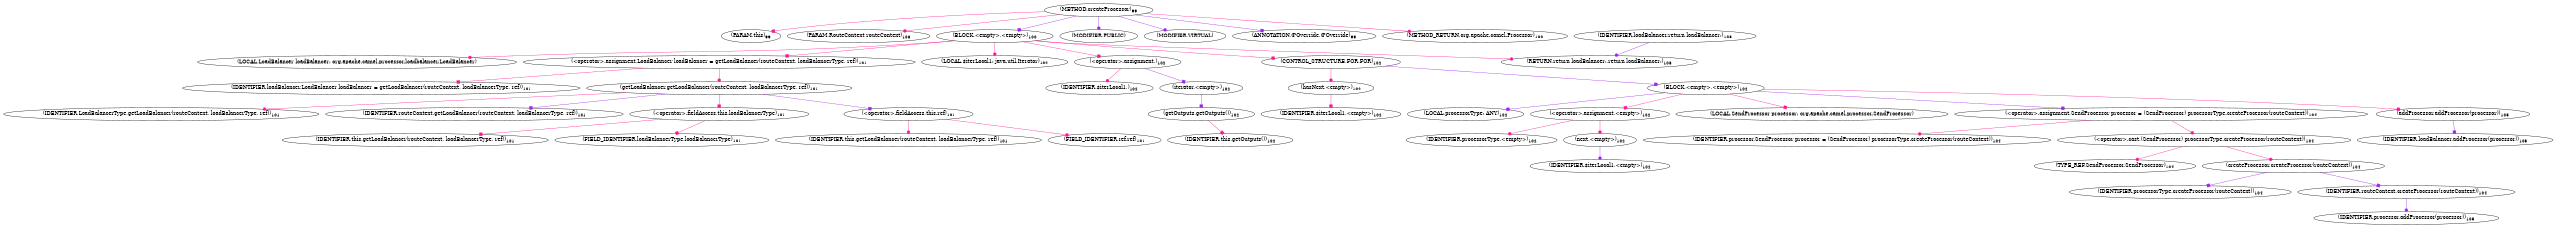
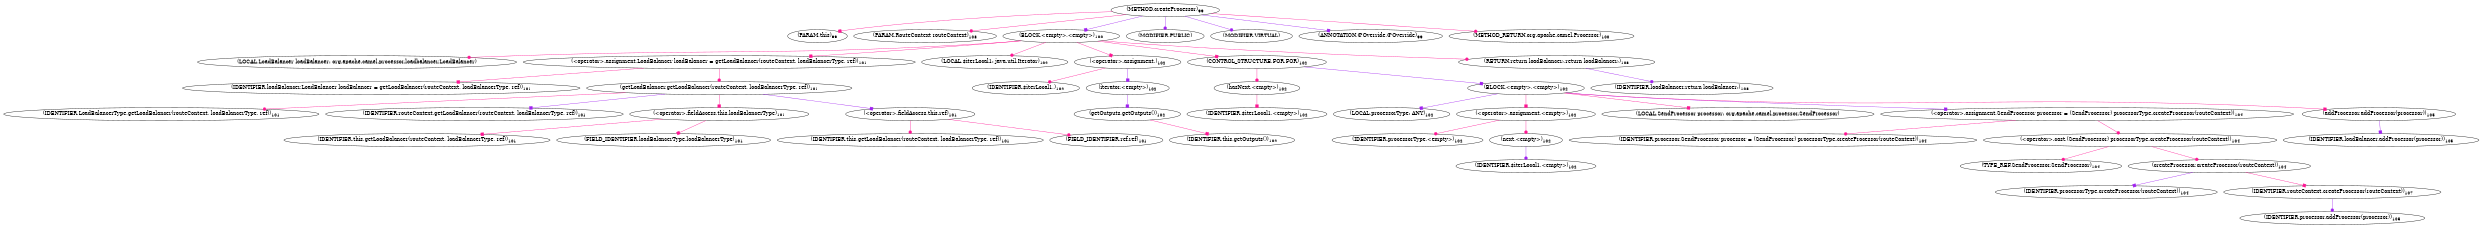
(1634, 49) -> (1618, 75)
(2348, 179) -> (2274, 179)
(2483, 192) -> (2409, 192)
